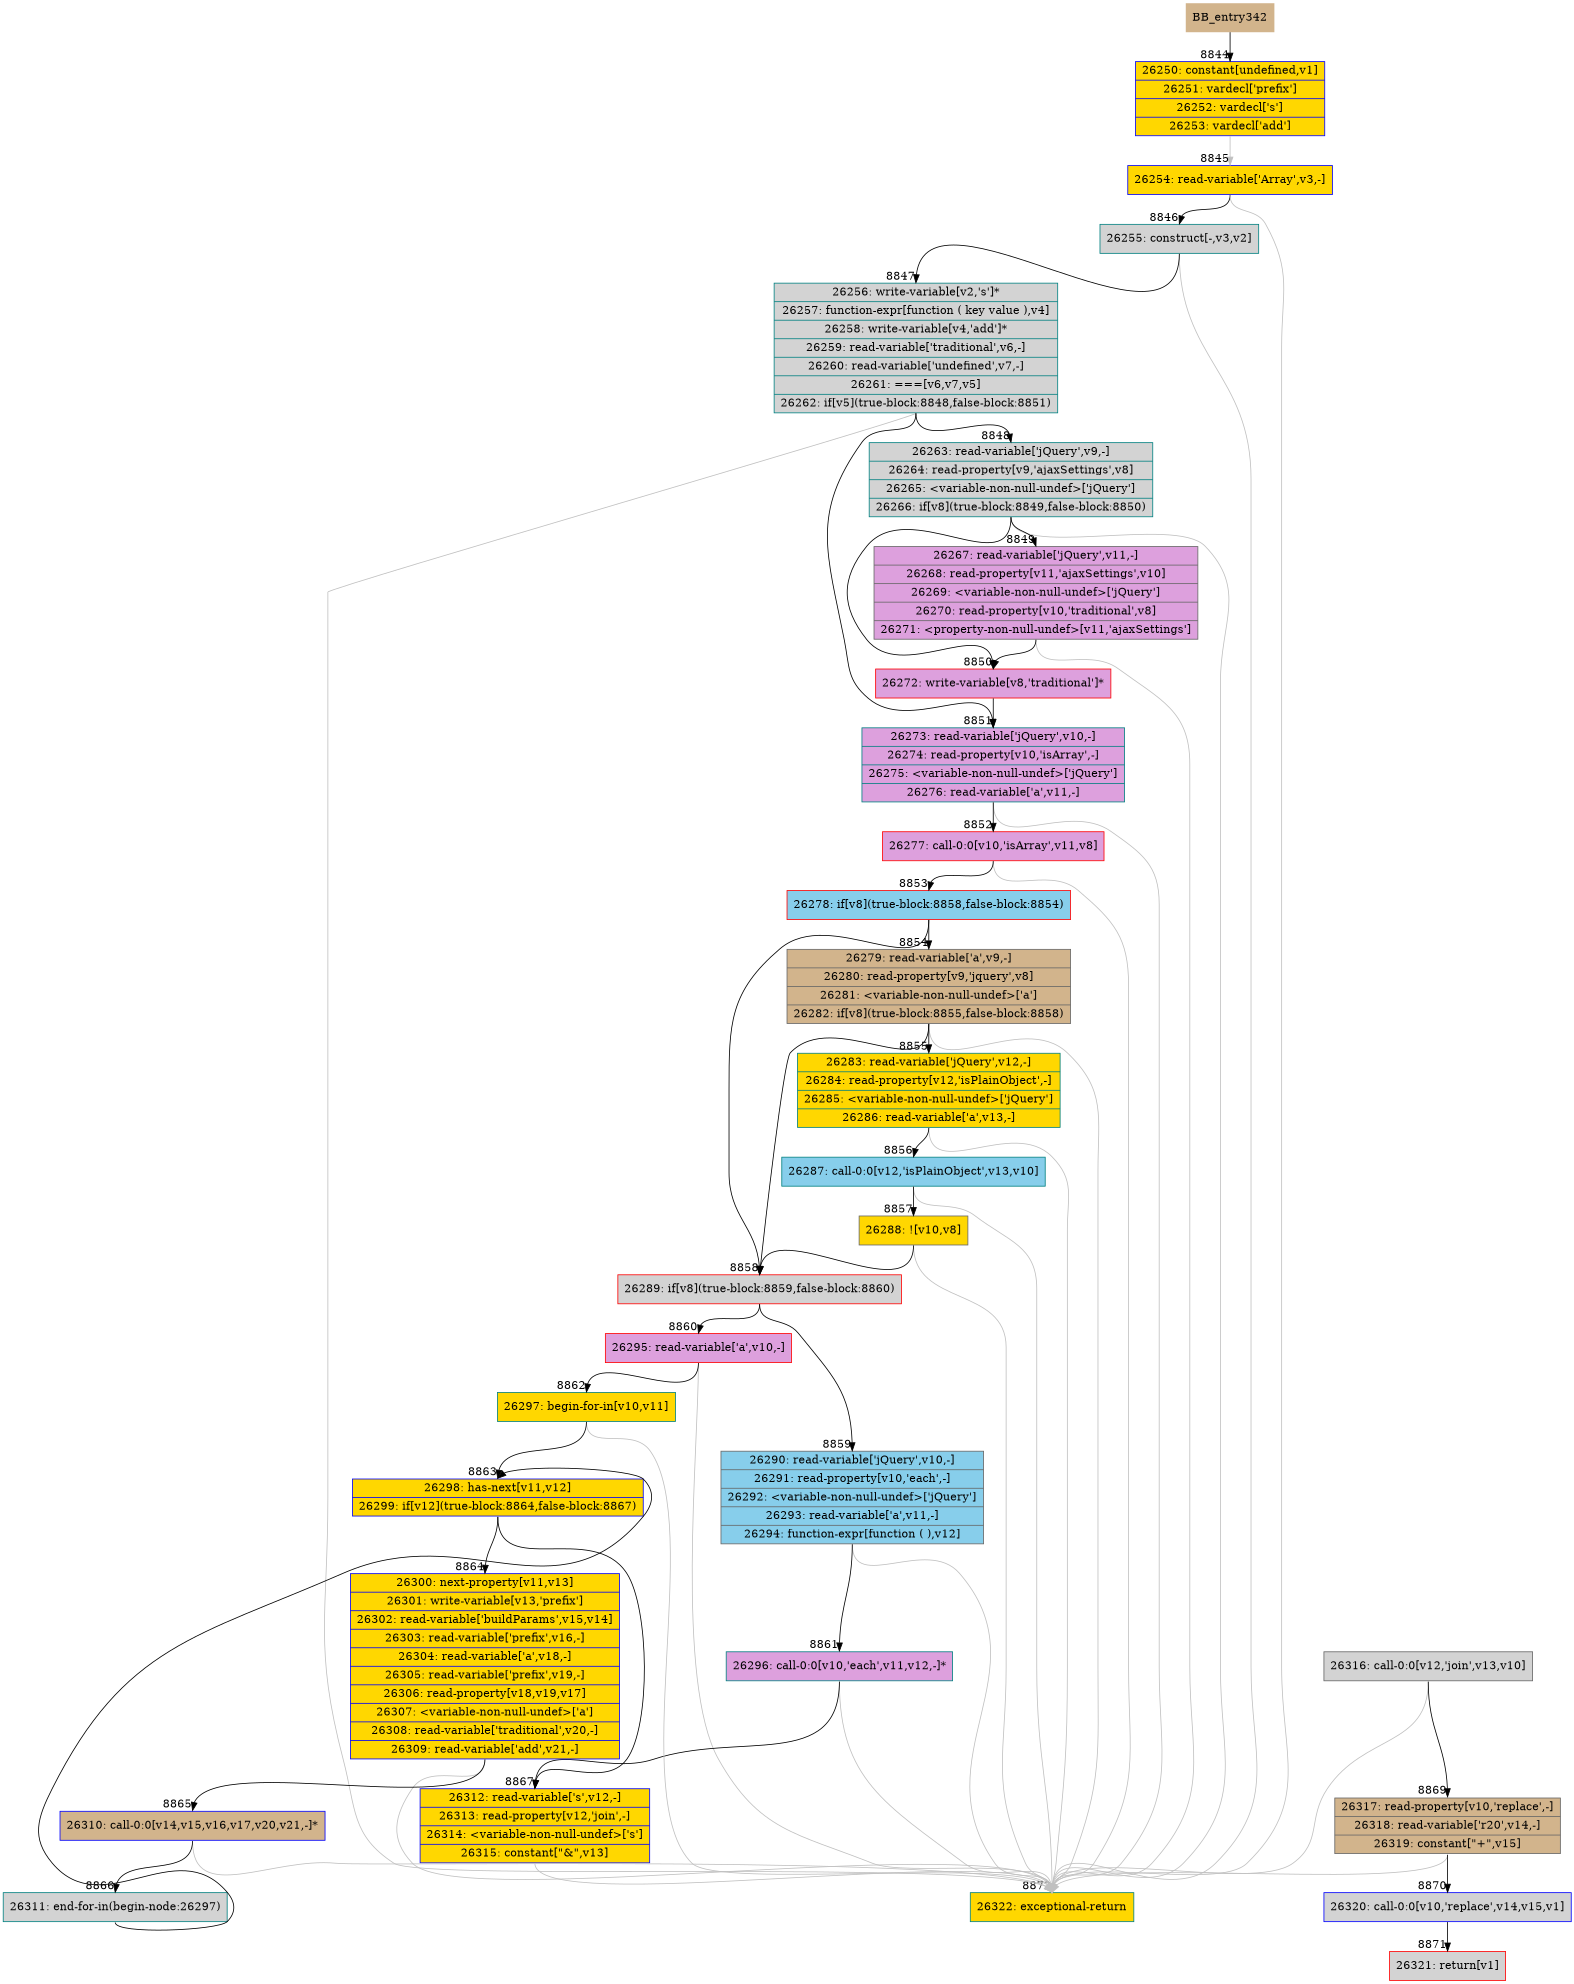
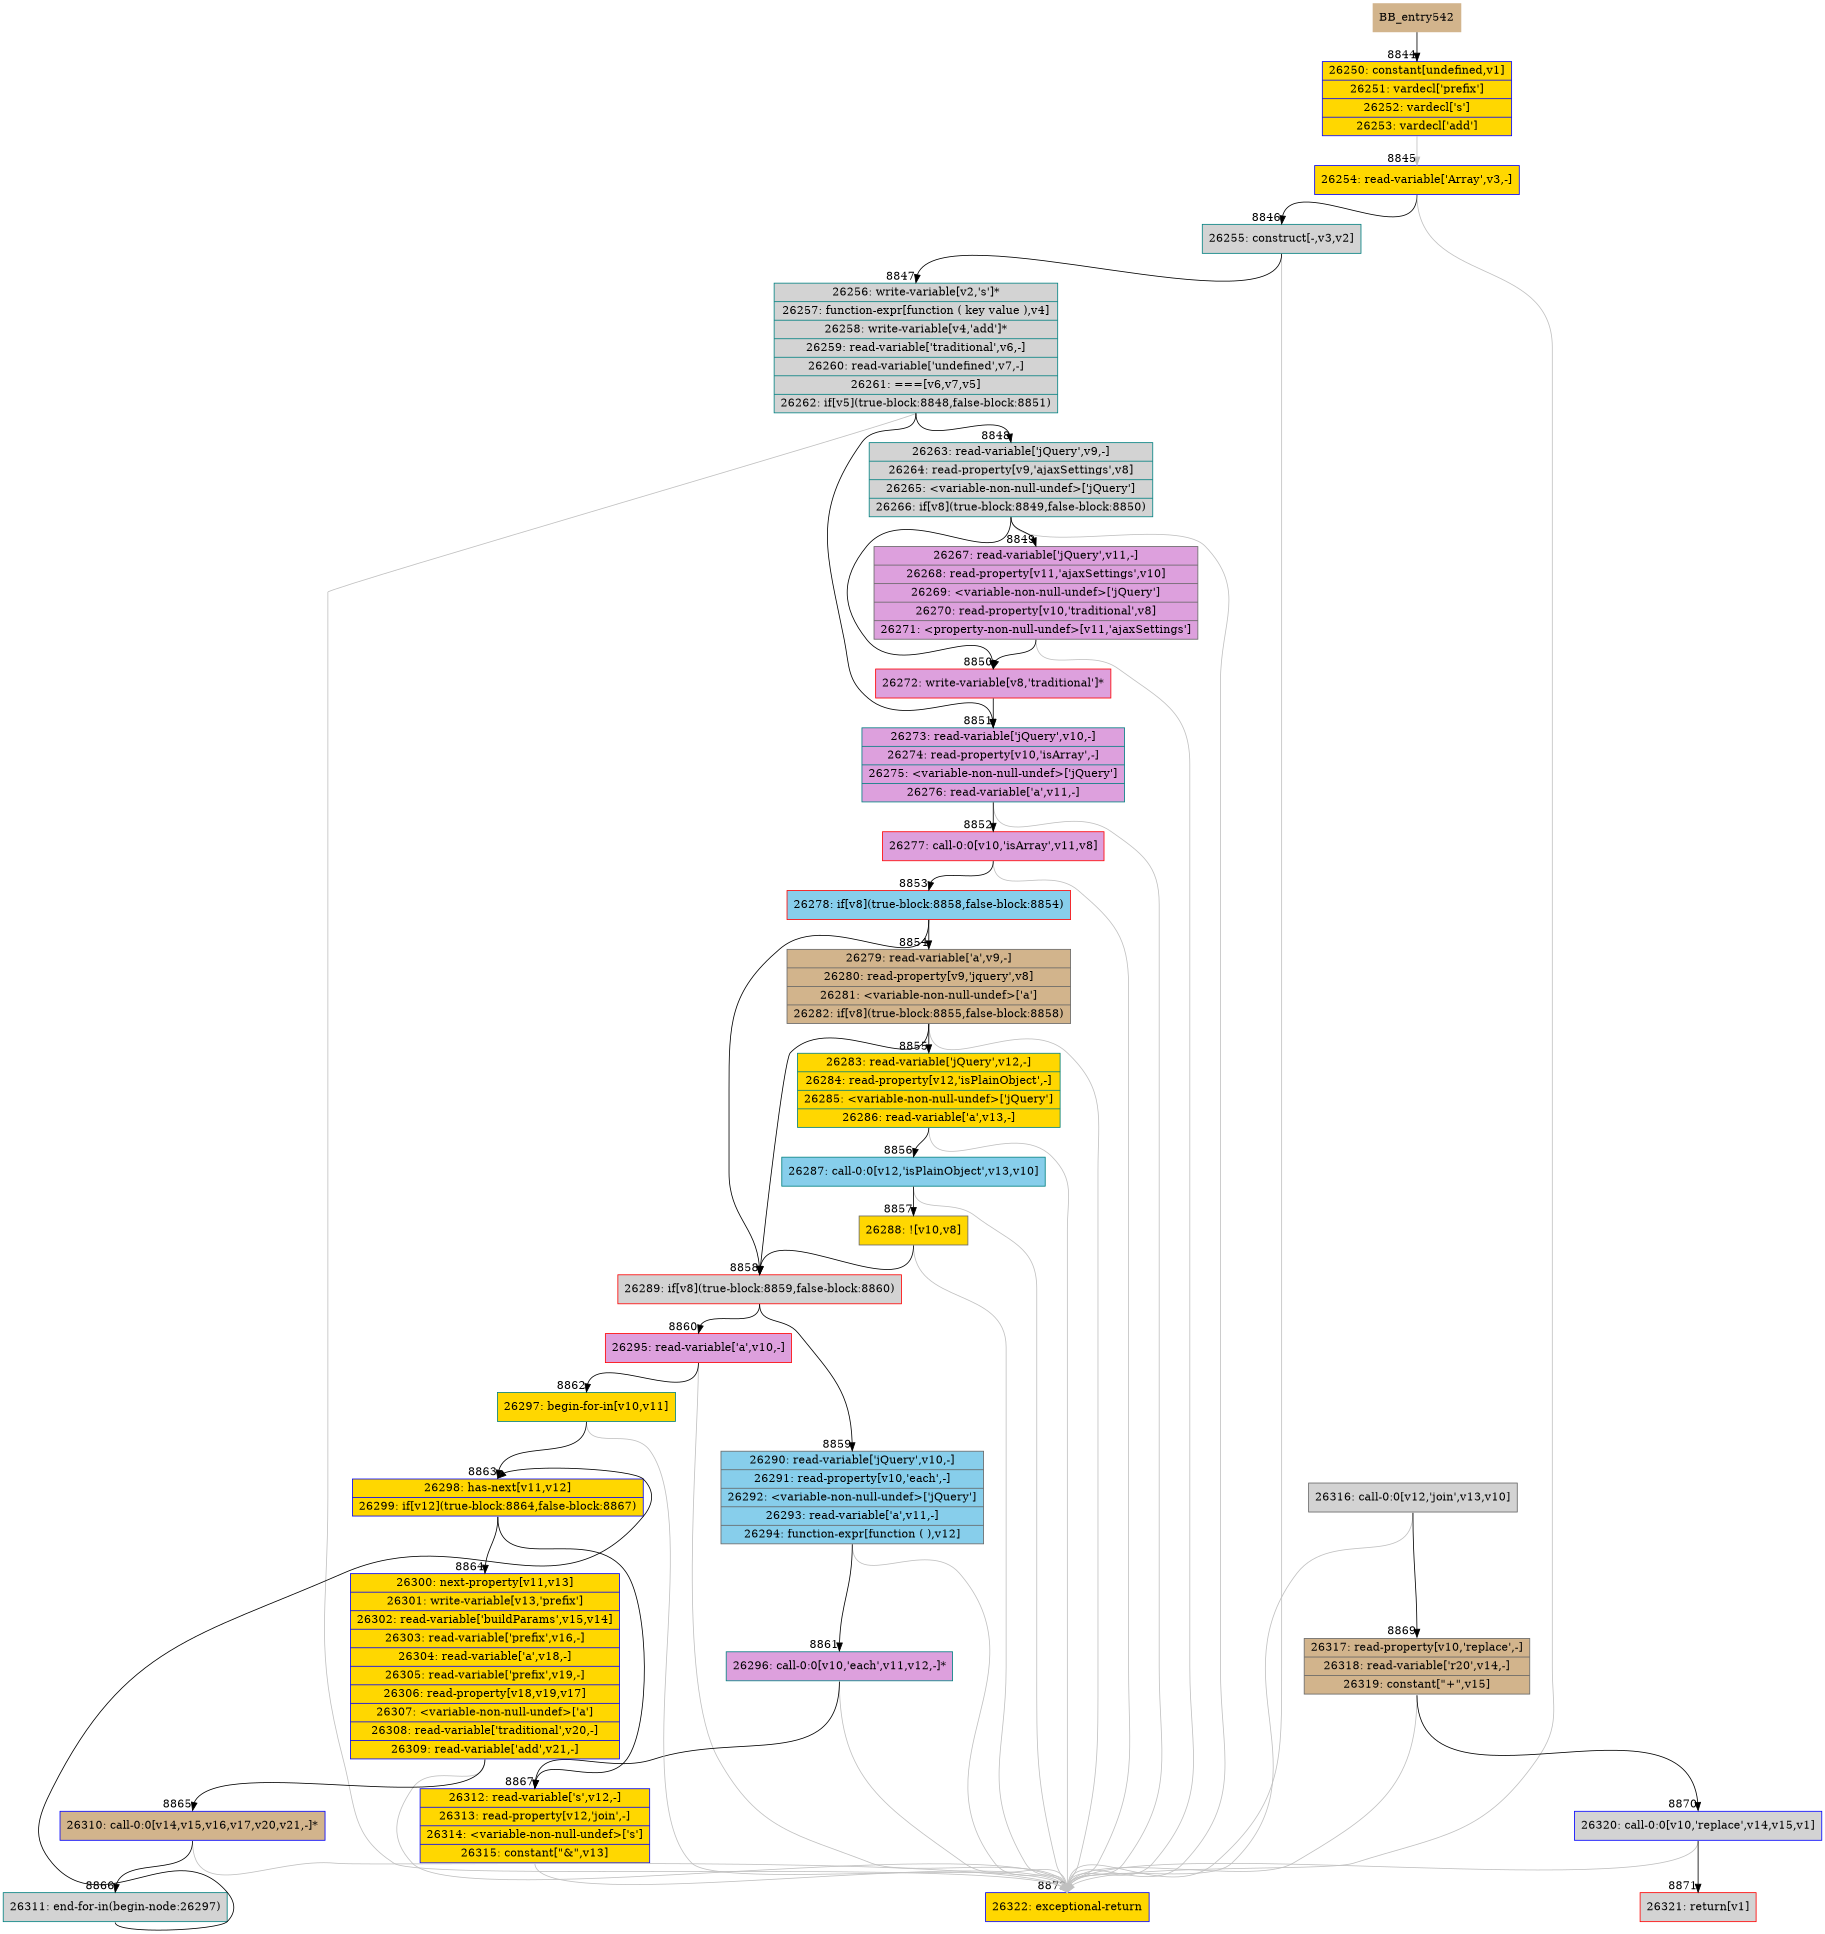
(1230, 18) -> (1417, 18)
none -> (1386, 1867)
(1052, 1907) -> (1067, 1907)
